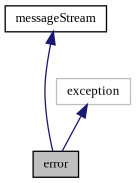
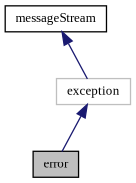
(45, 98) -> (78, 61)
